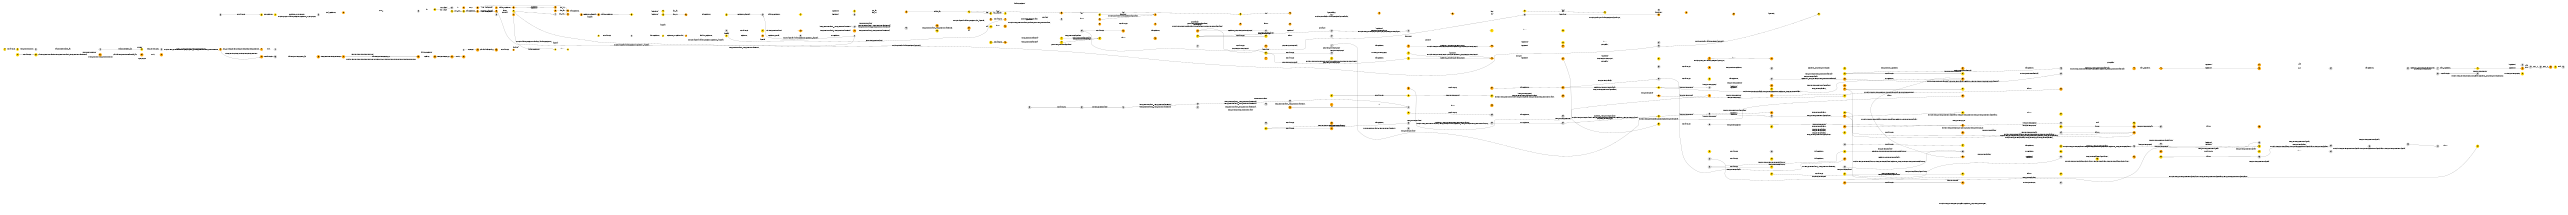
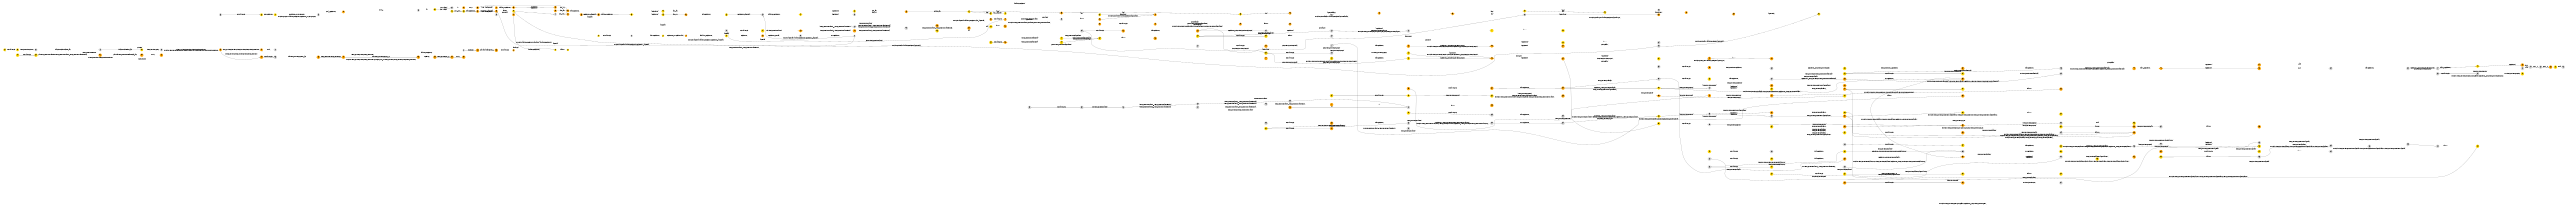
(2500, 67) -> none
